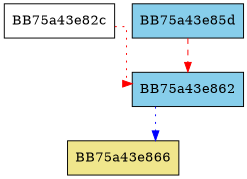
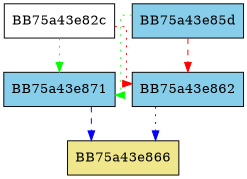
none -> (59, 89)
